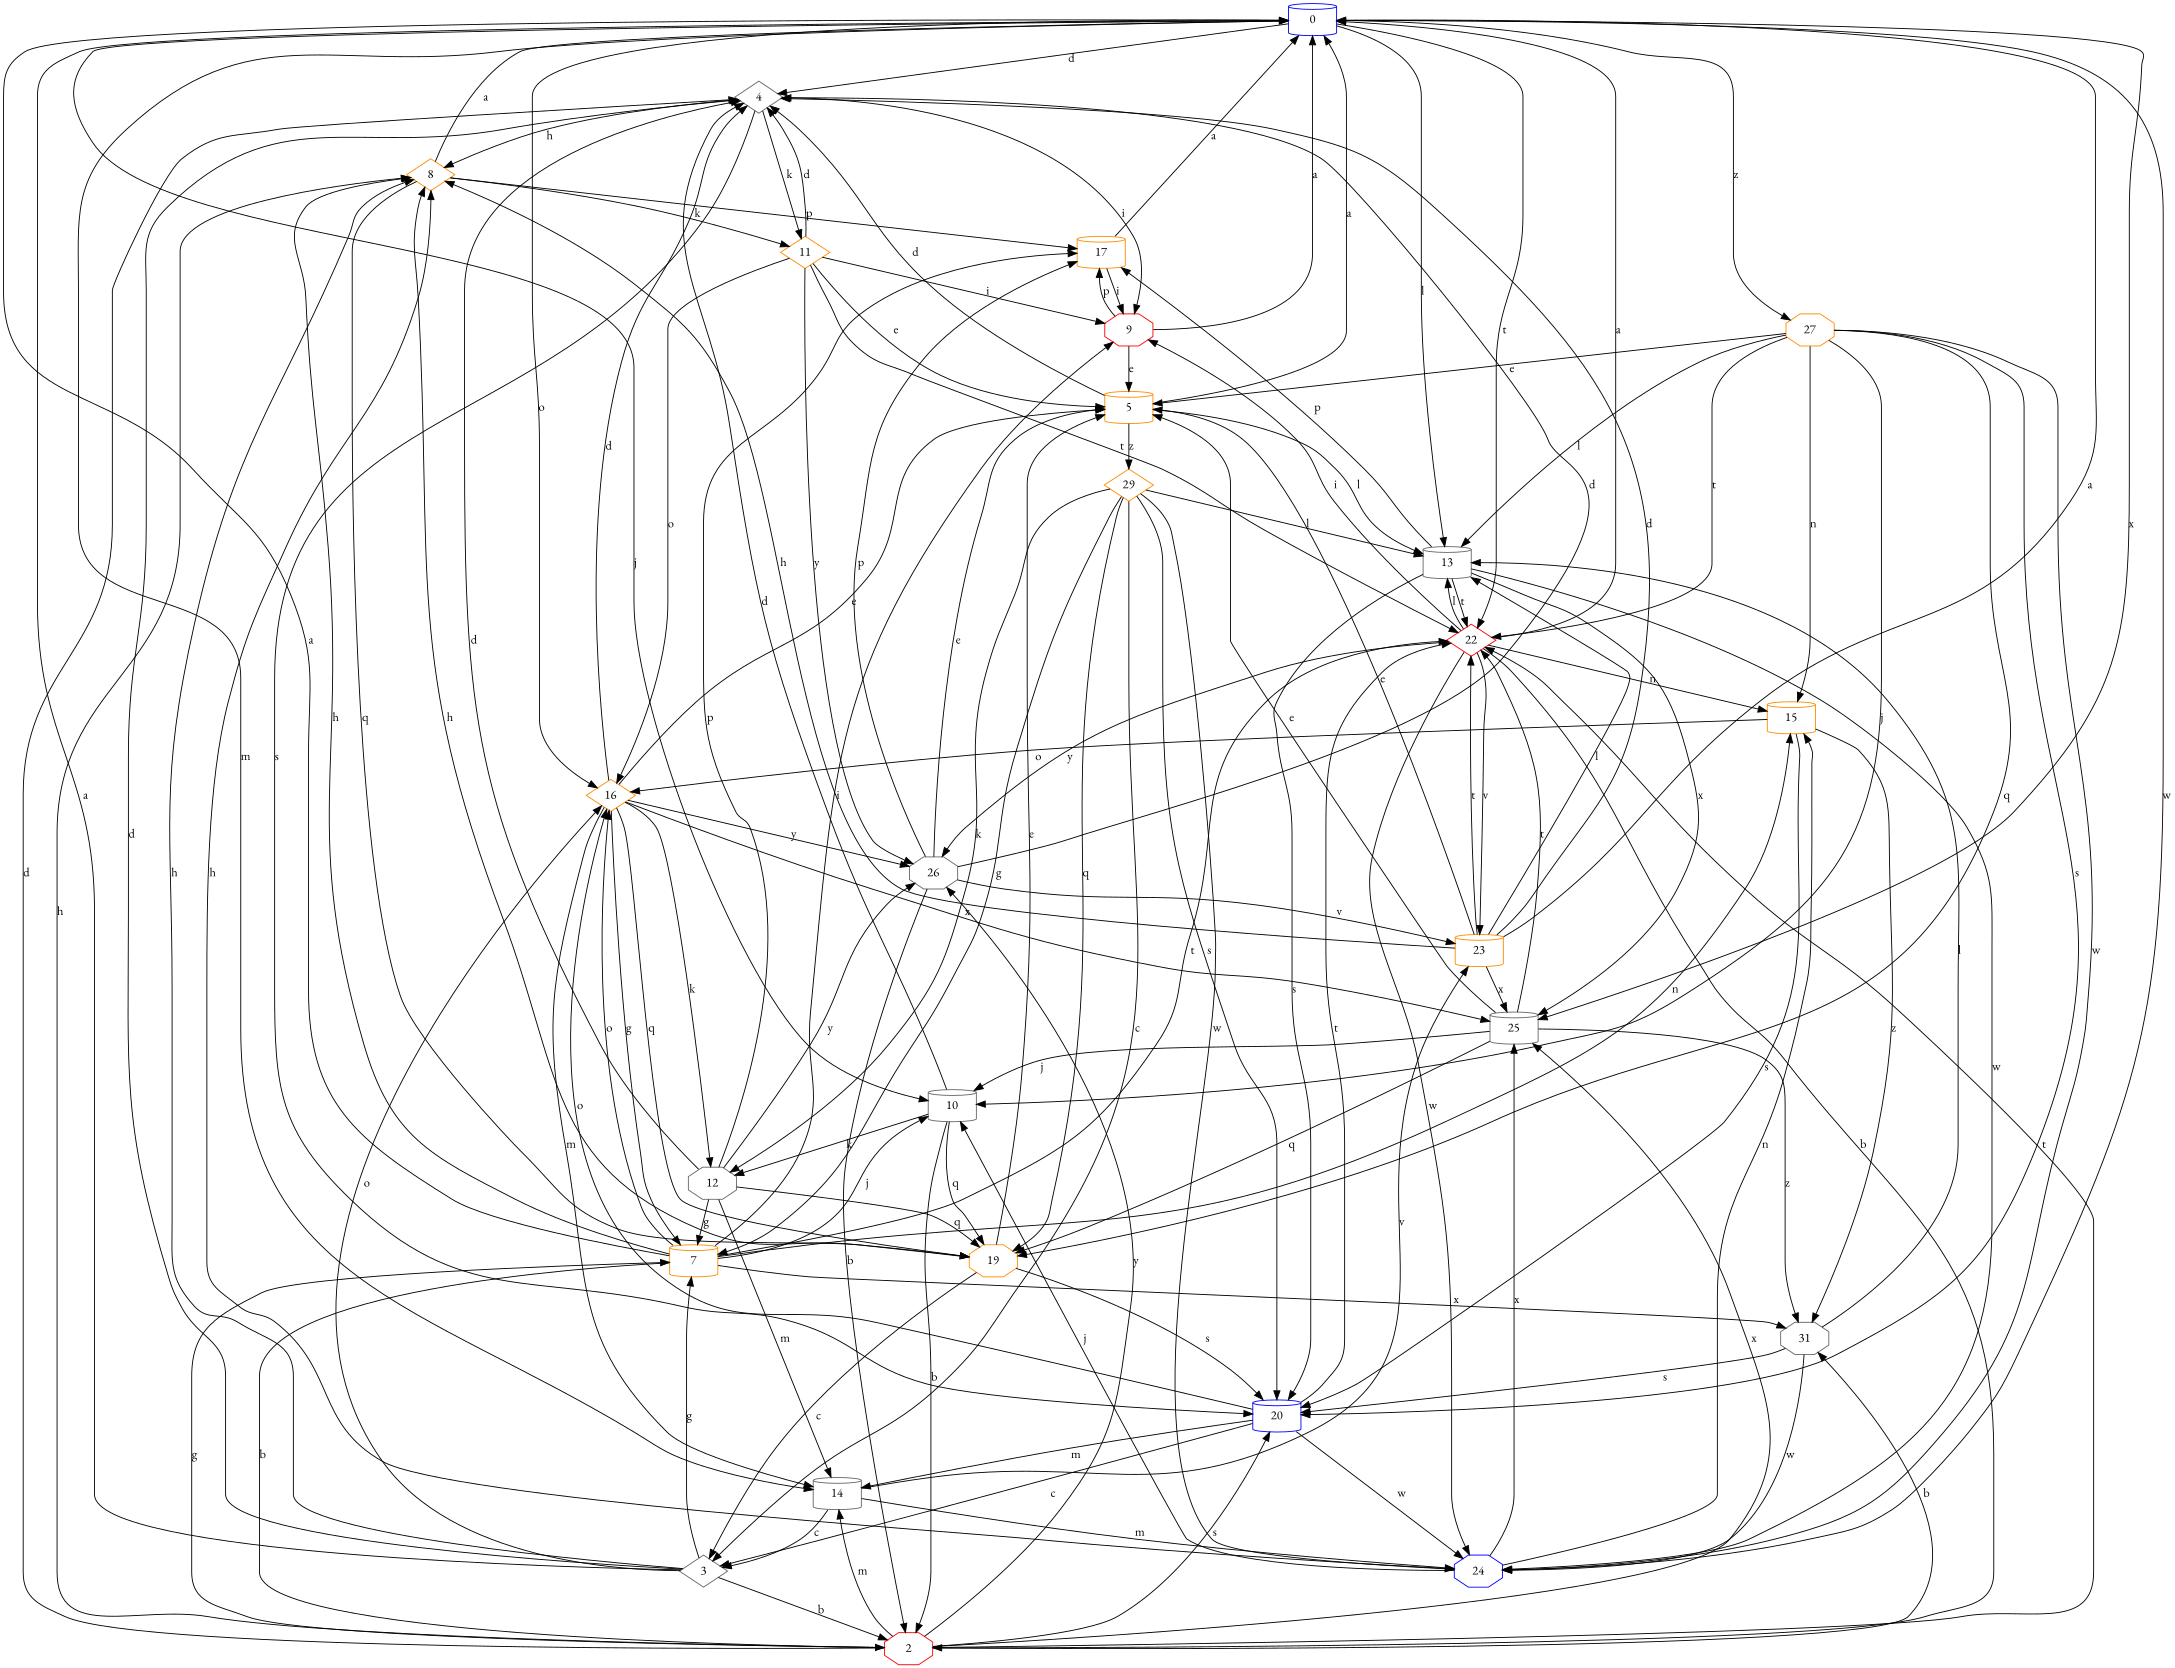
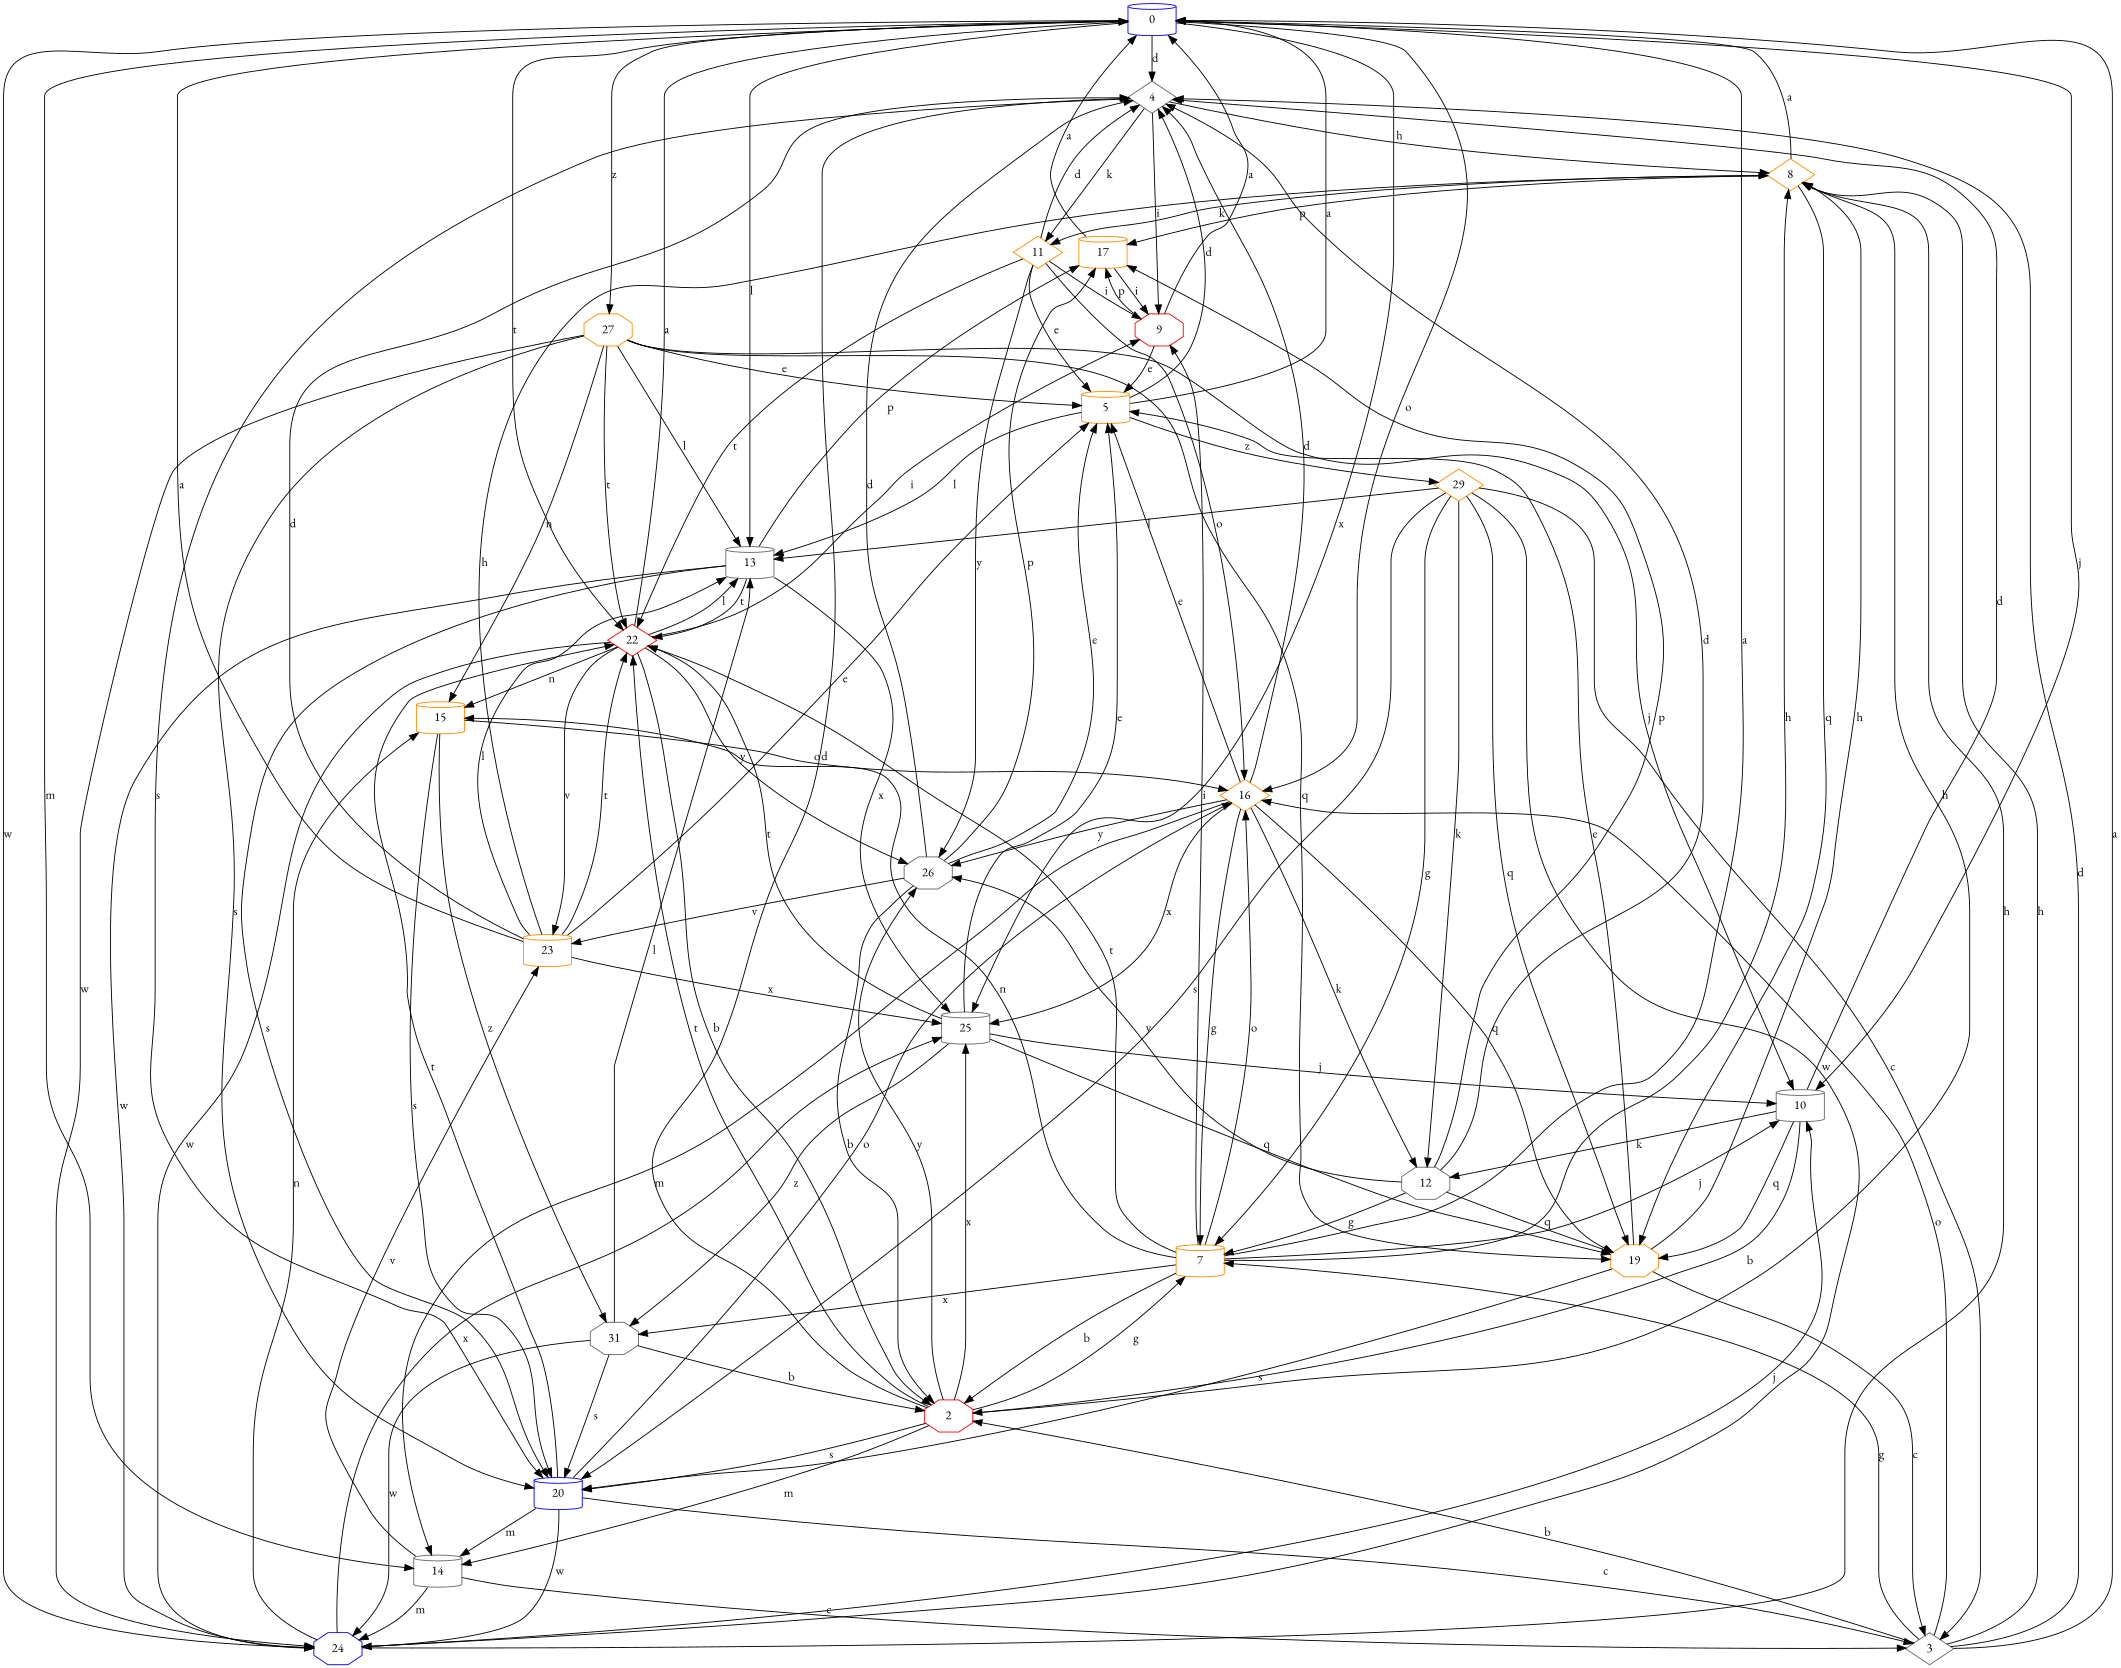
(773, 1334) -> none
(1569, 1644) -> (776, 1381)
